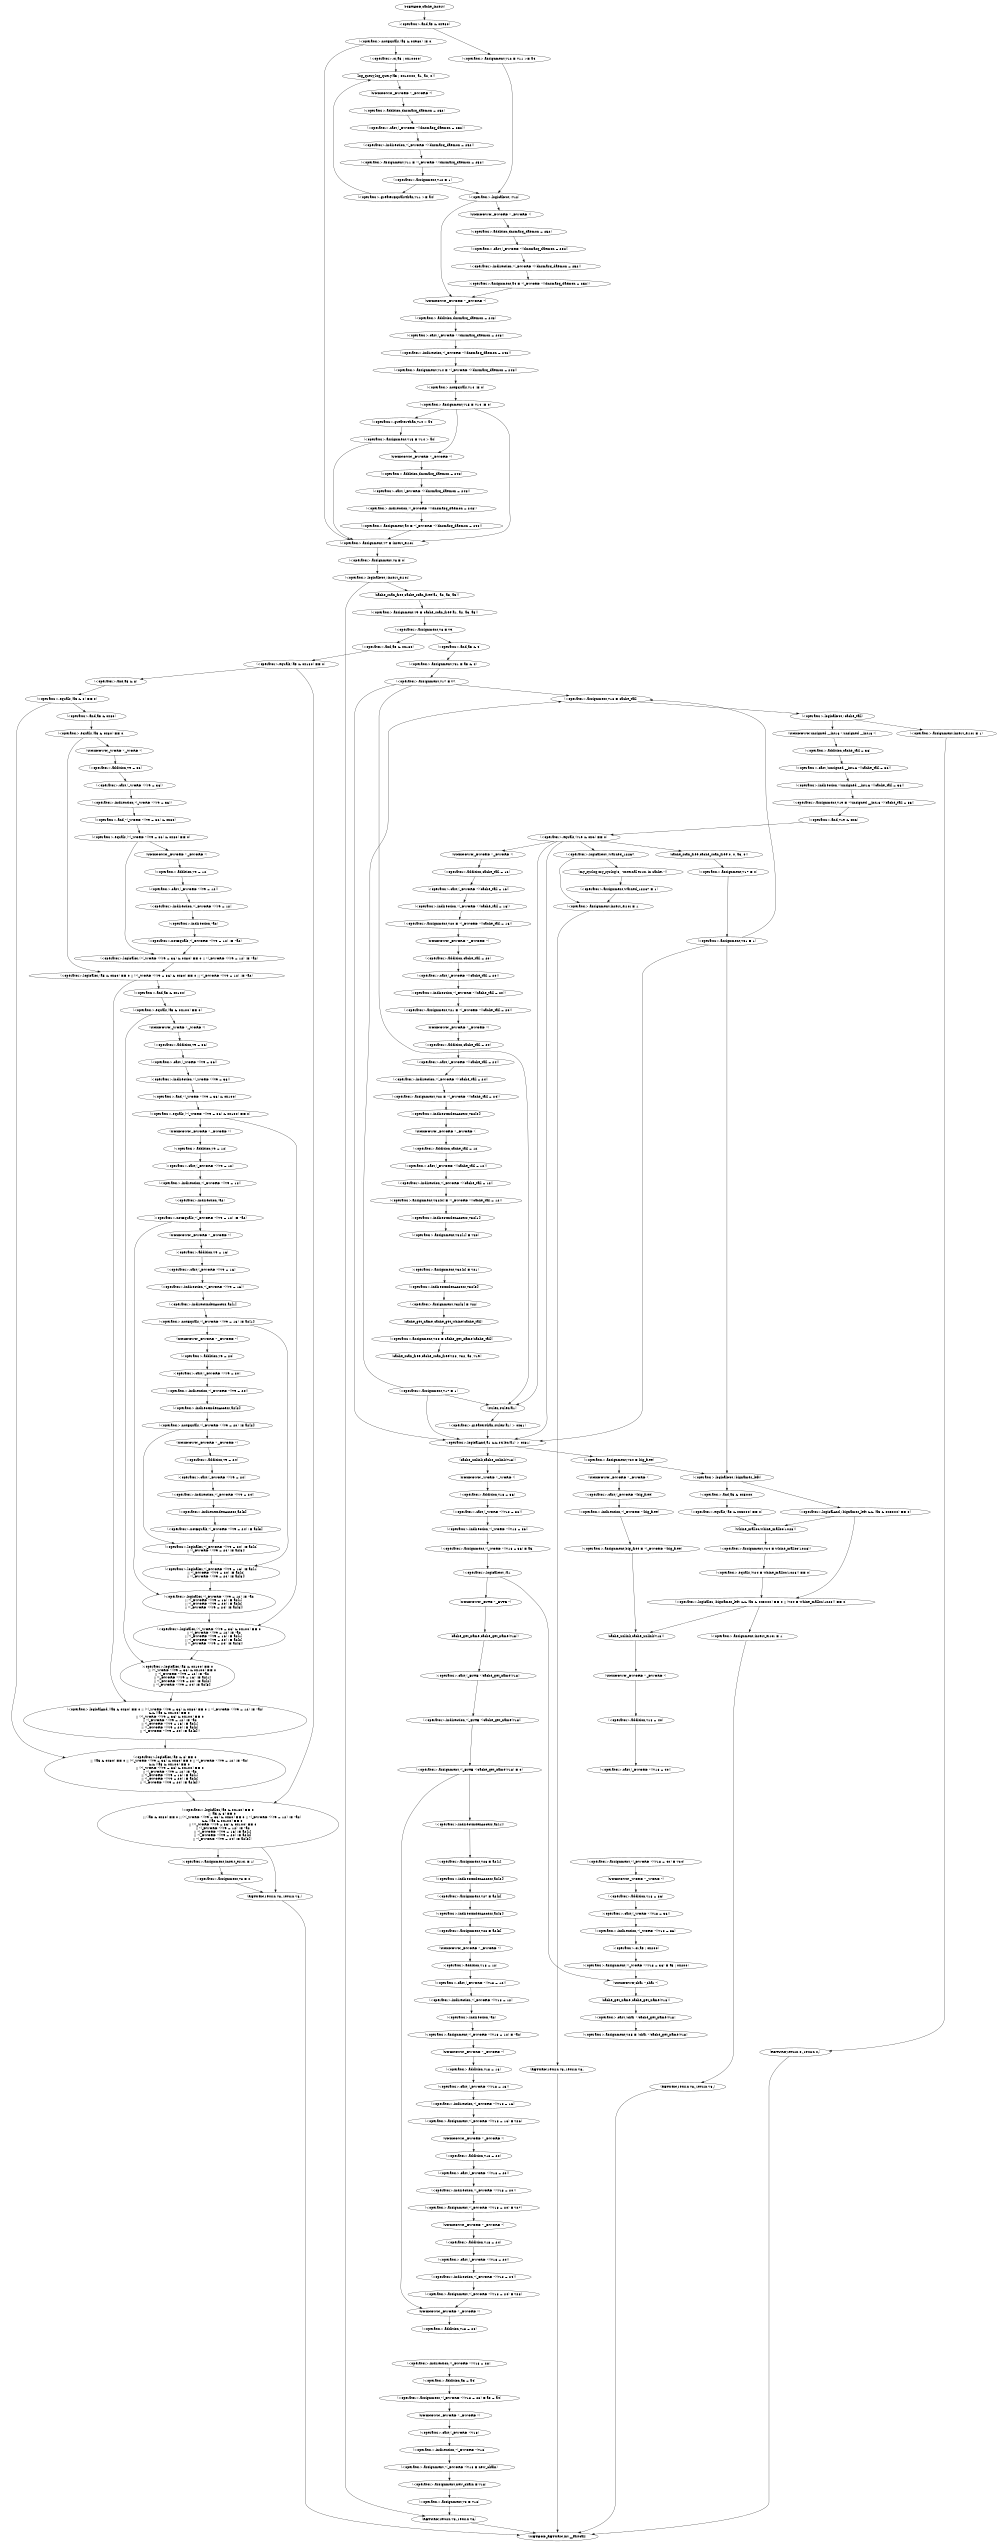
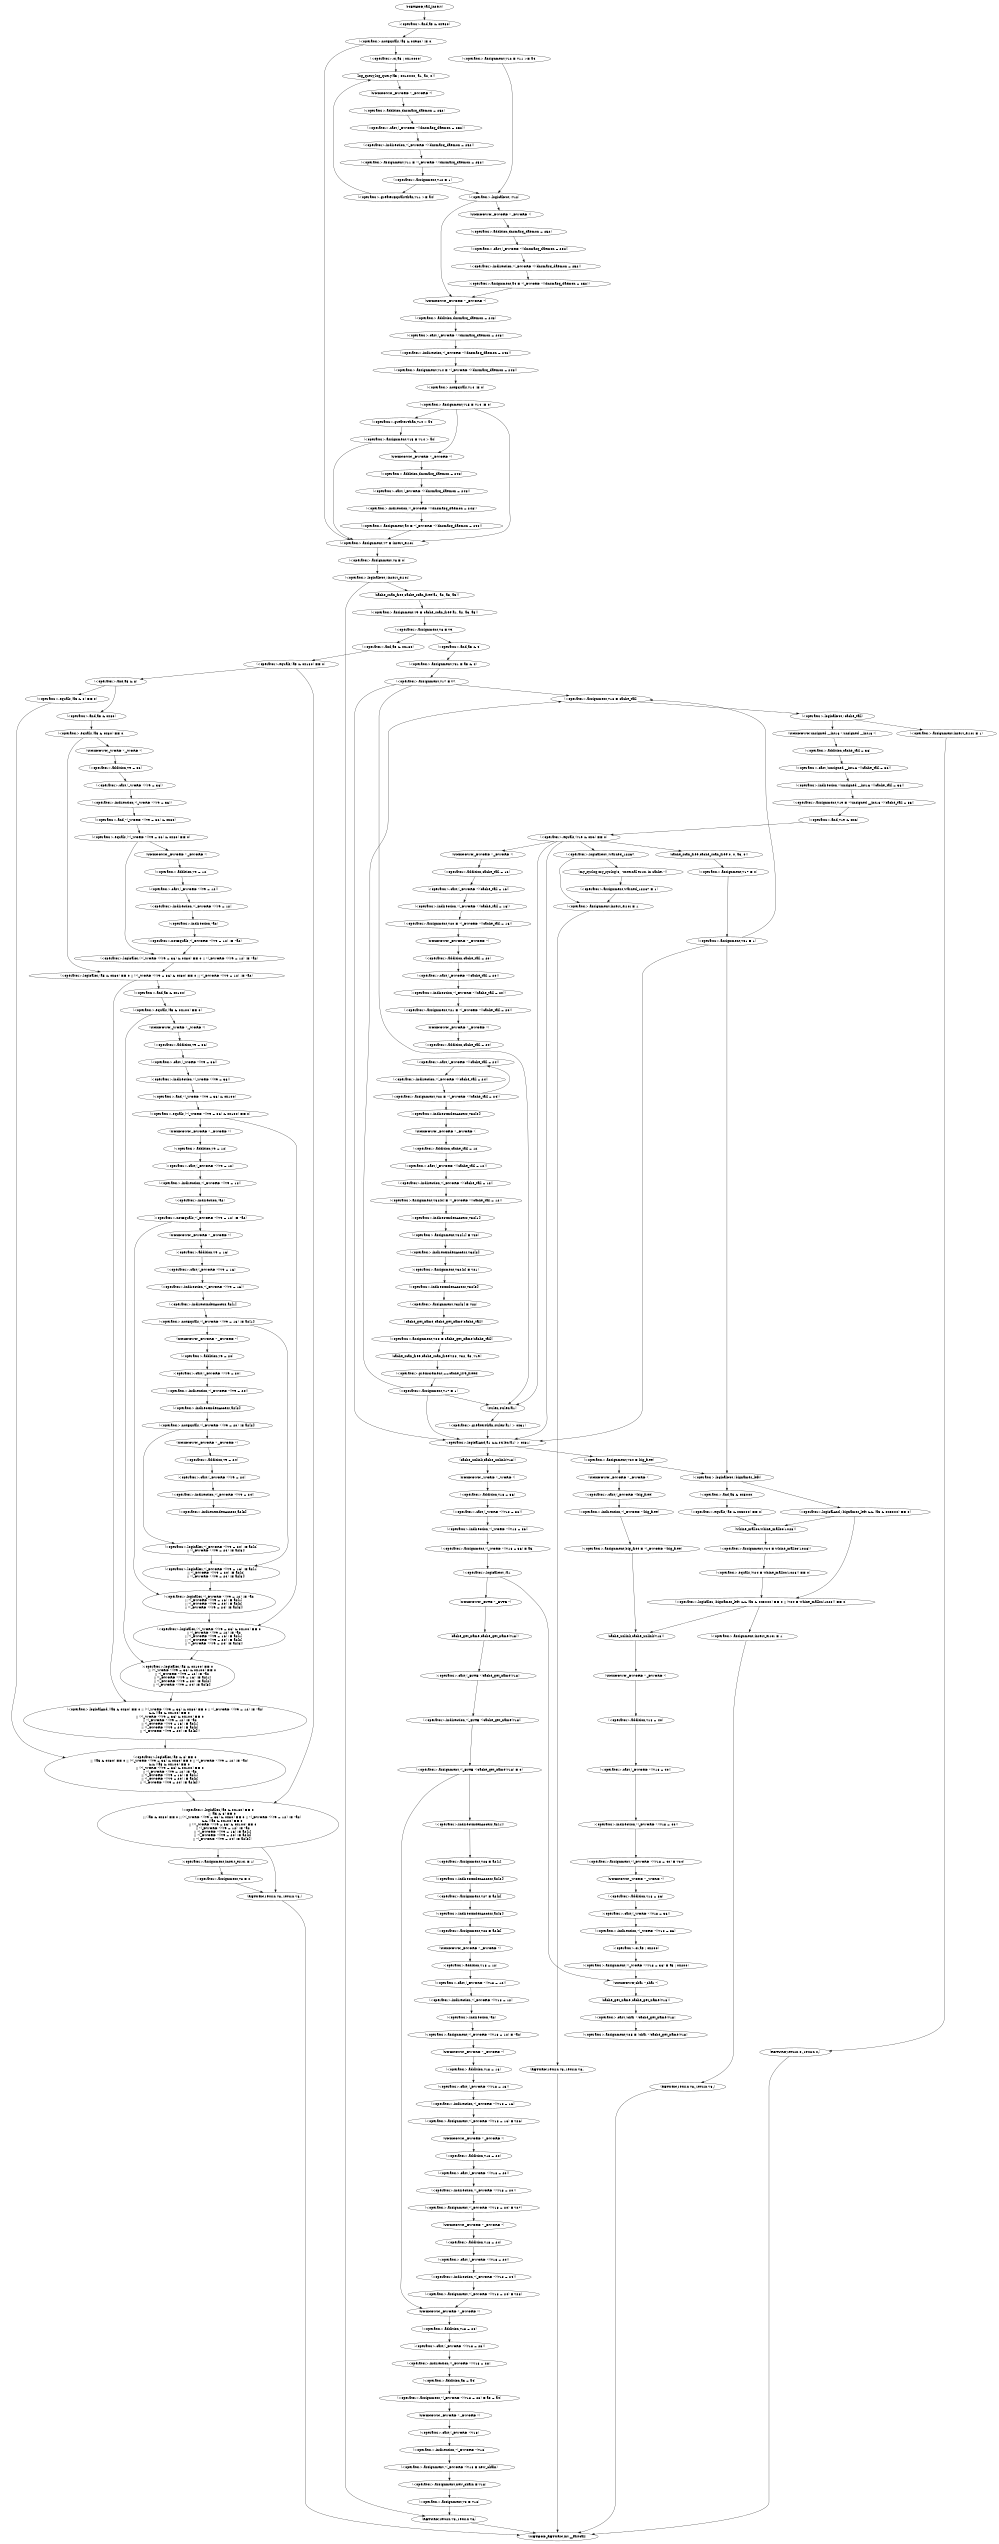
(424, 7) -> (424, 7)
(461, 41) -> (411, 32)
(456, 395) -> none
(78, 707) -> (113, 700)
(458, 1054) -> (508, 1083)
none -> (445, 1253)
(444, 1322) -> (444, 1322)
none -> (437, 1374)
(216, 1529) -> none
none -> (636, 1825)
none -> (449, 2346)
